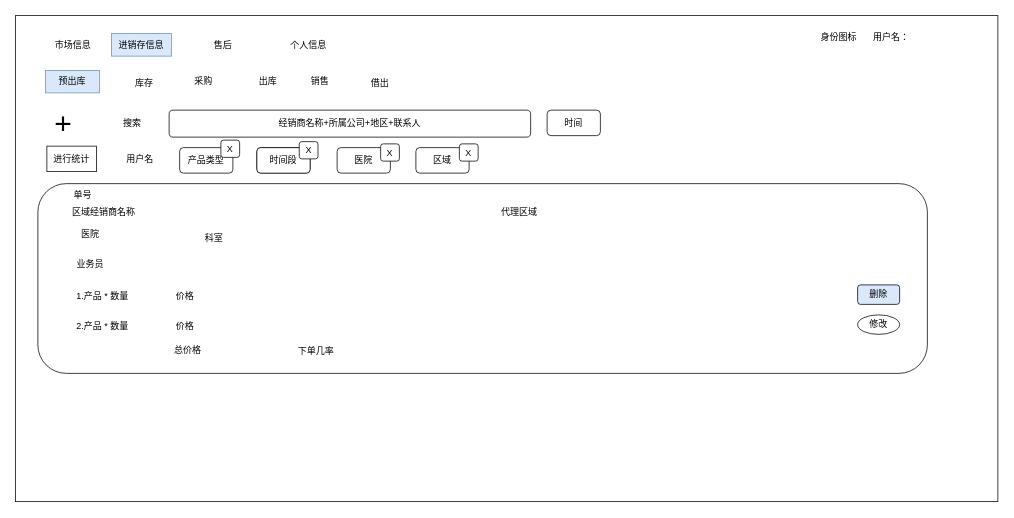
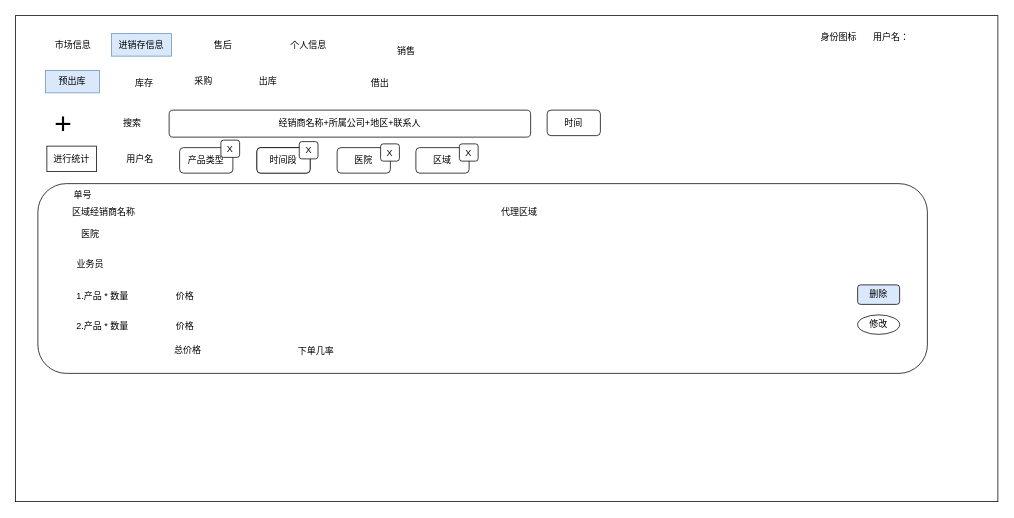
(320, 81) -> (407, 51)
(214, 238) -> none
